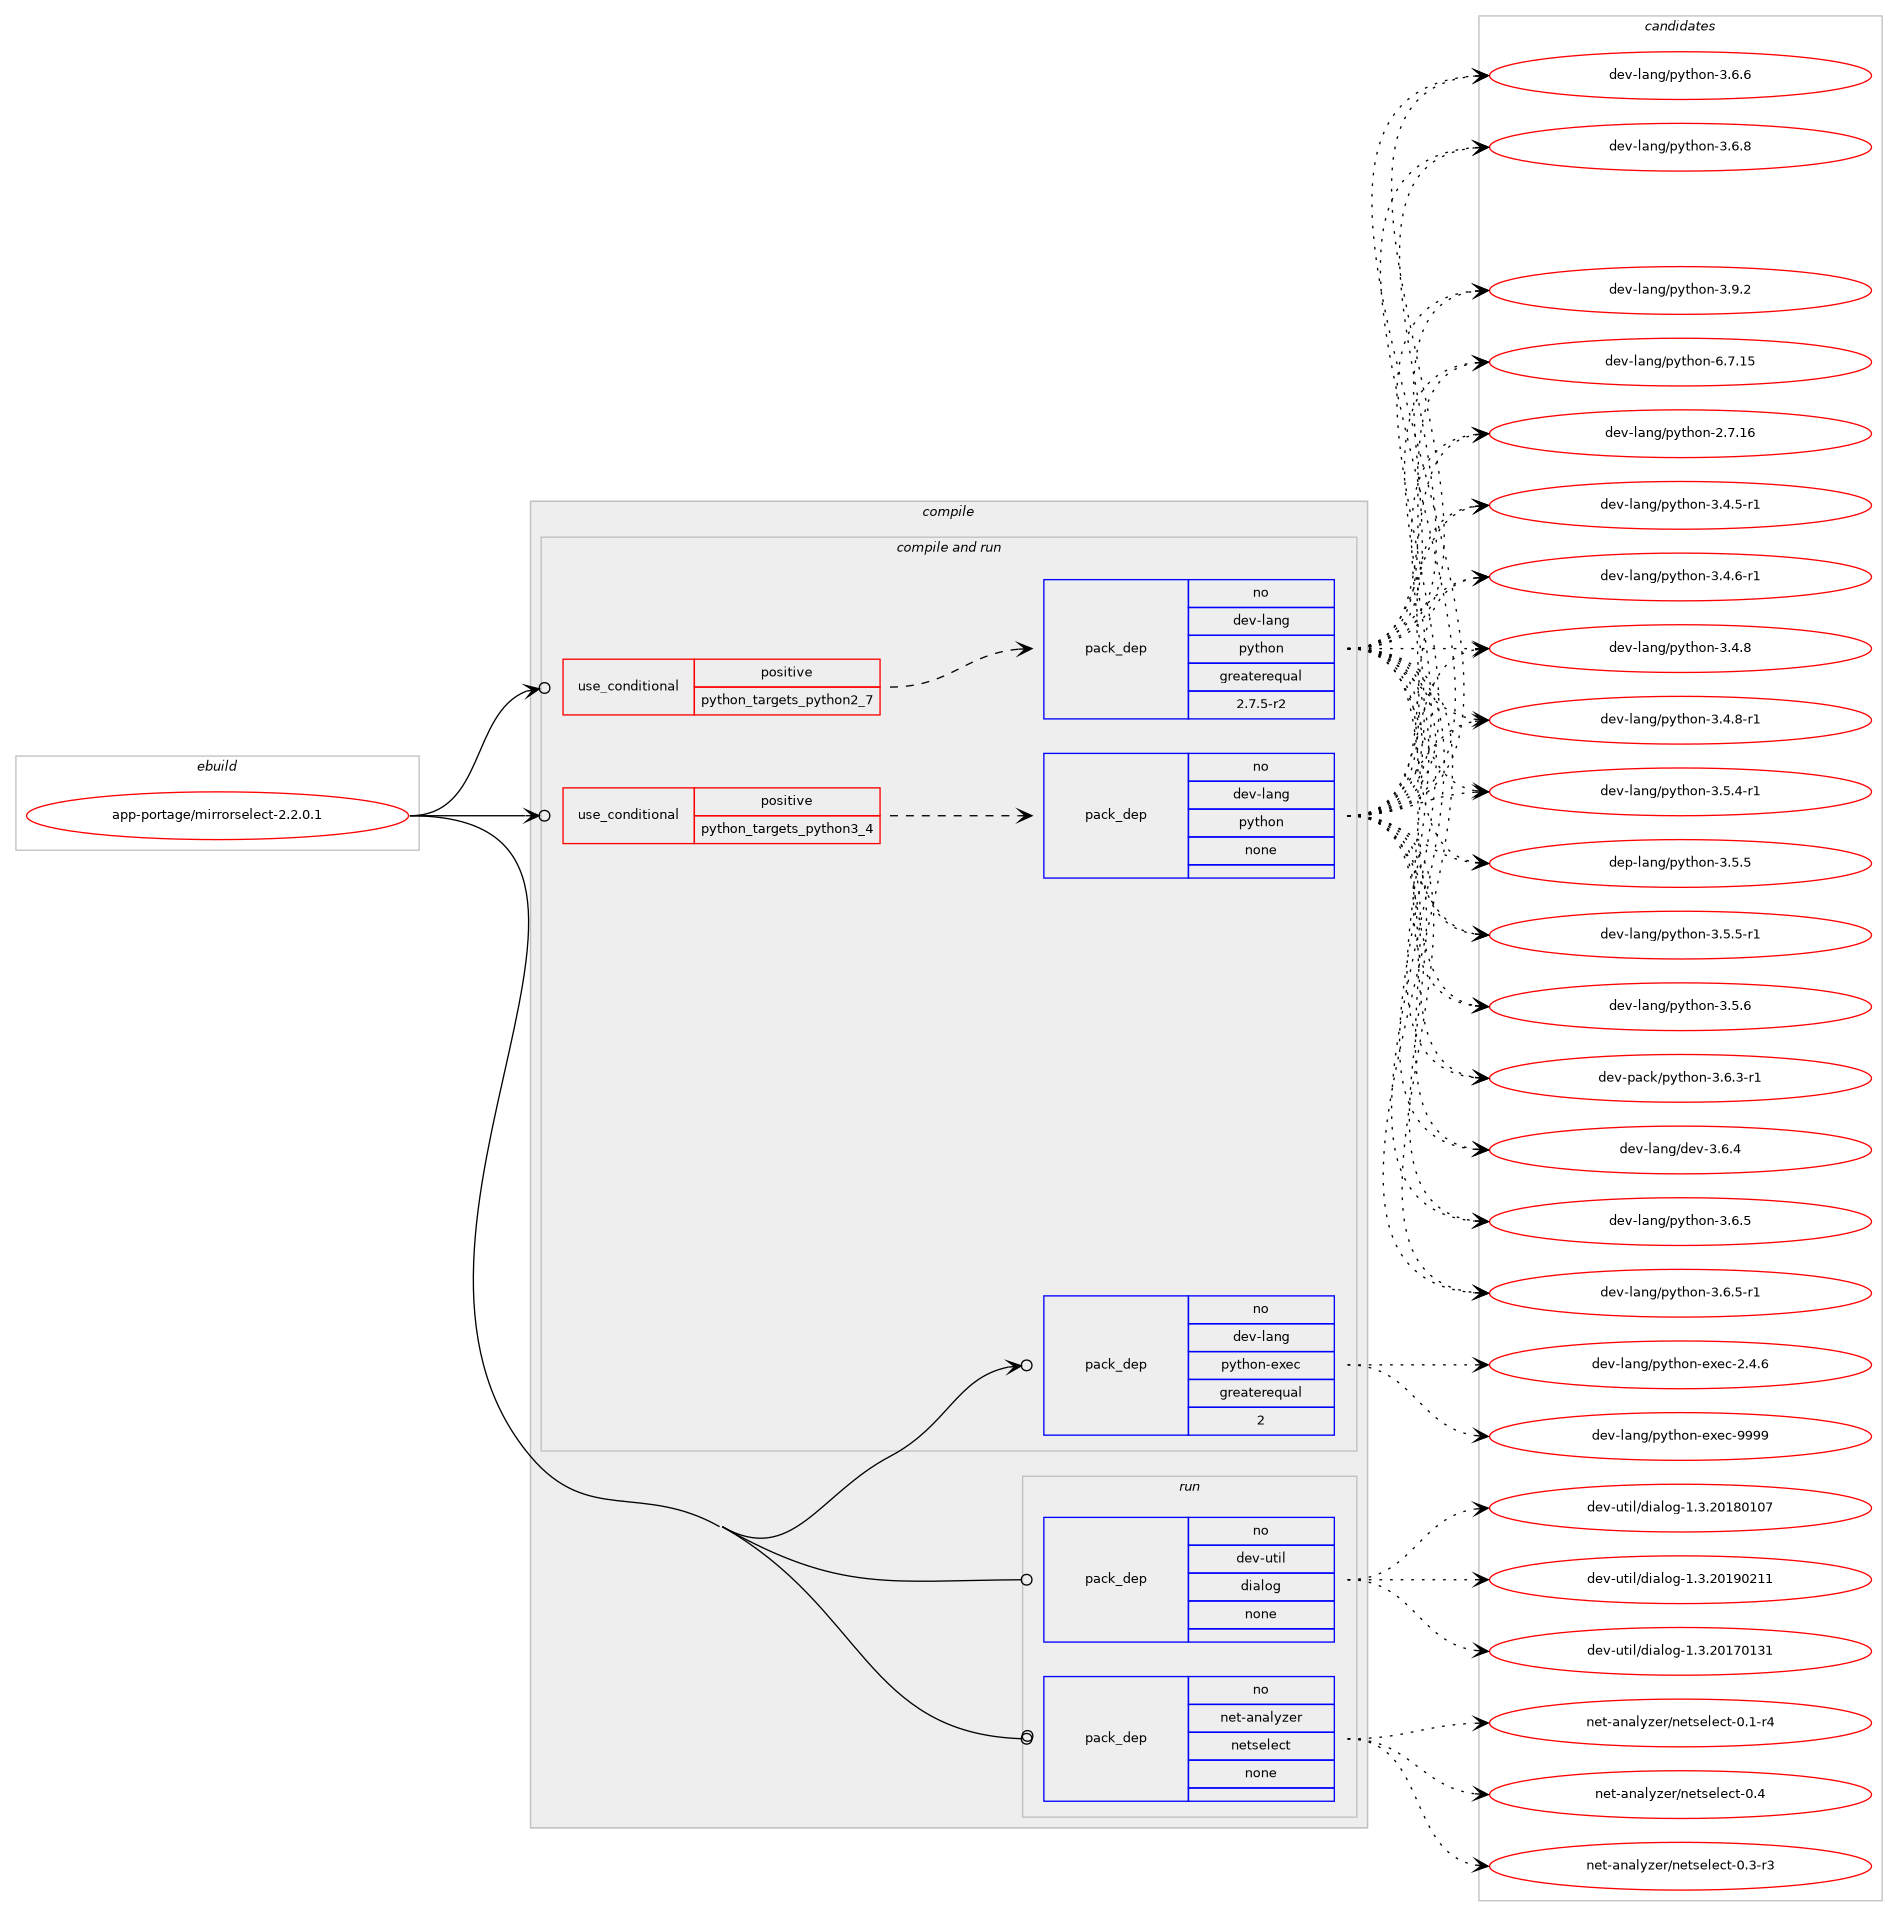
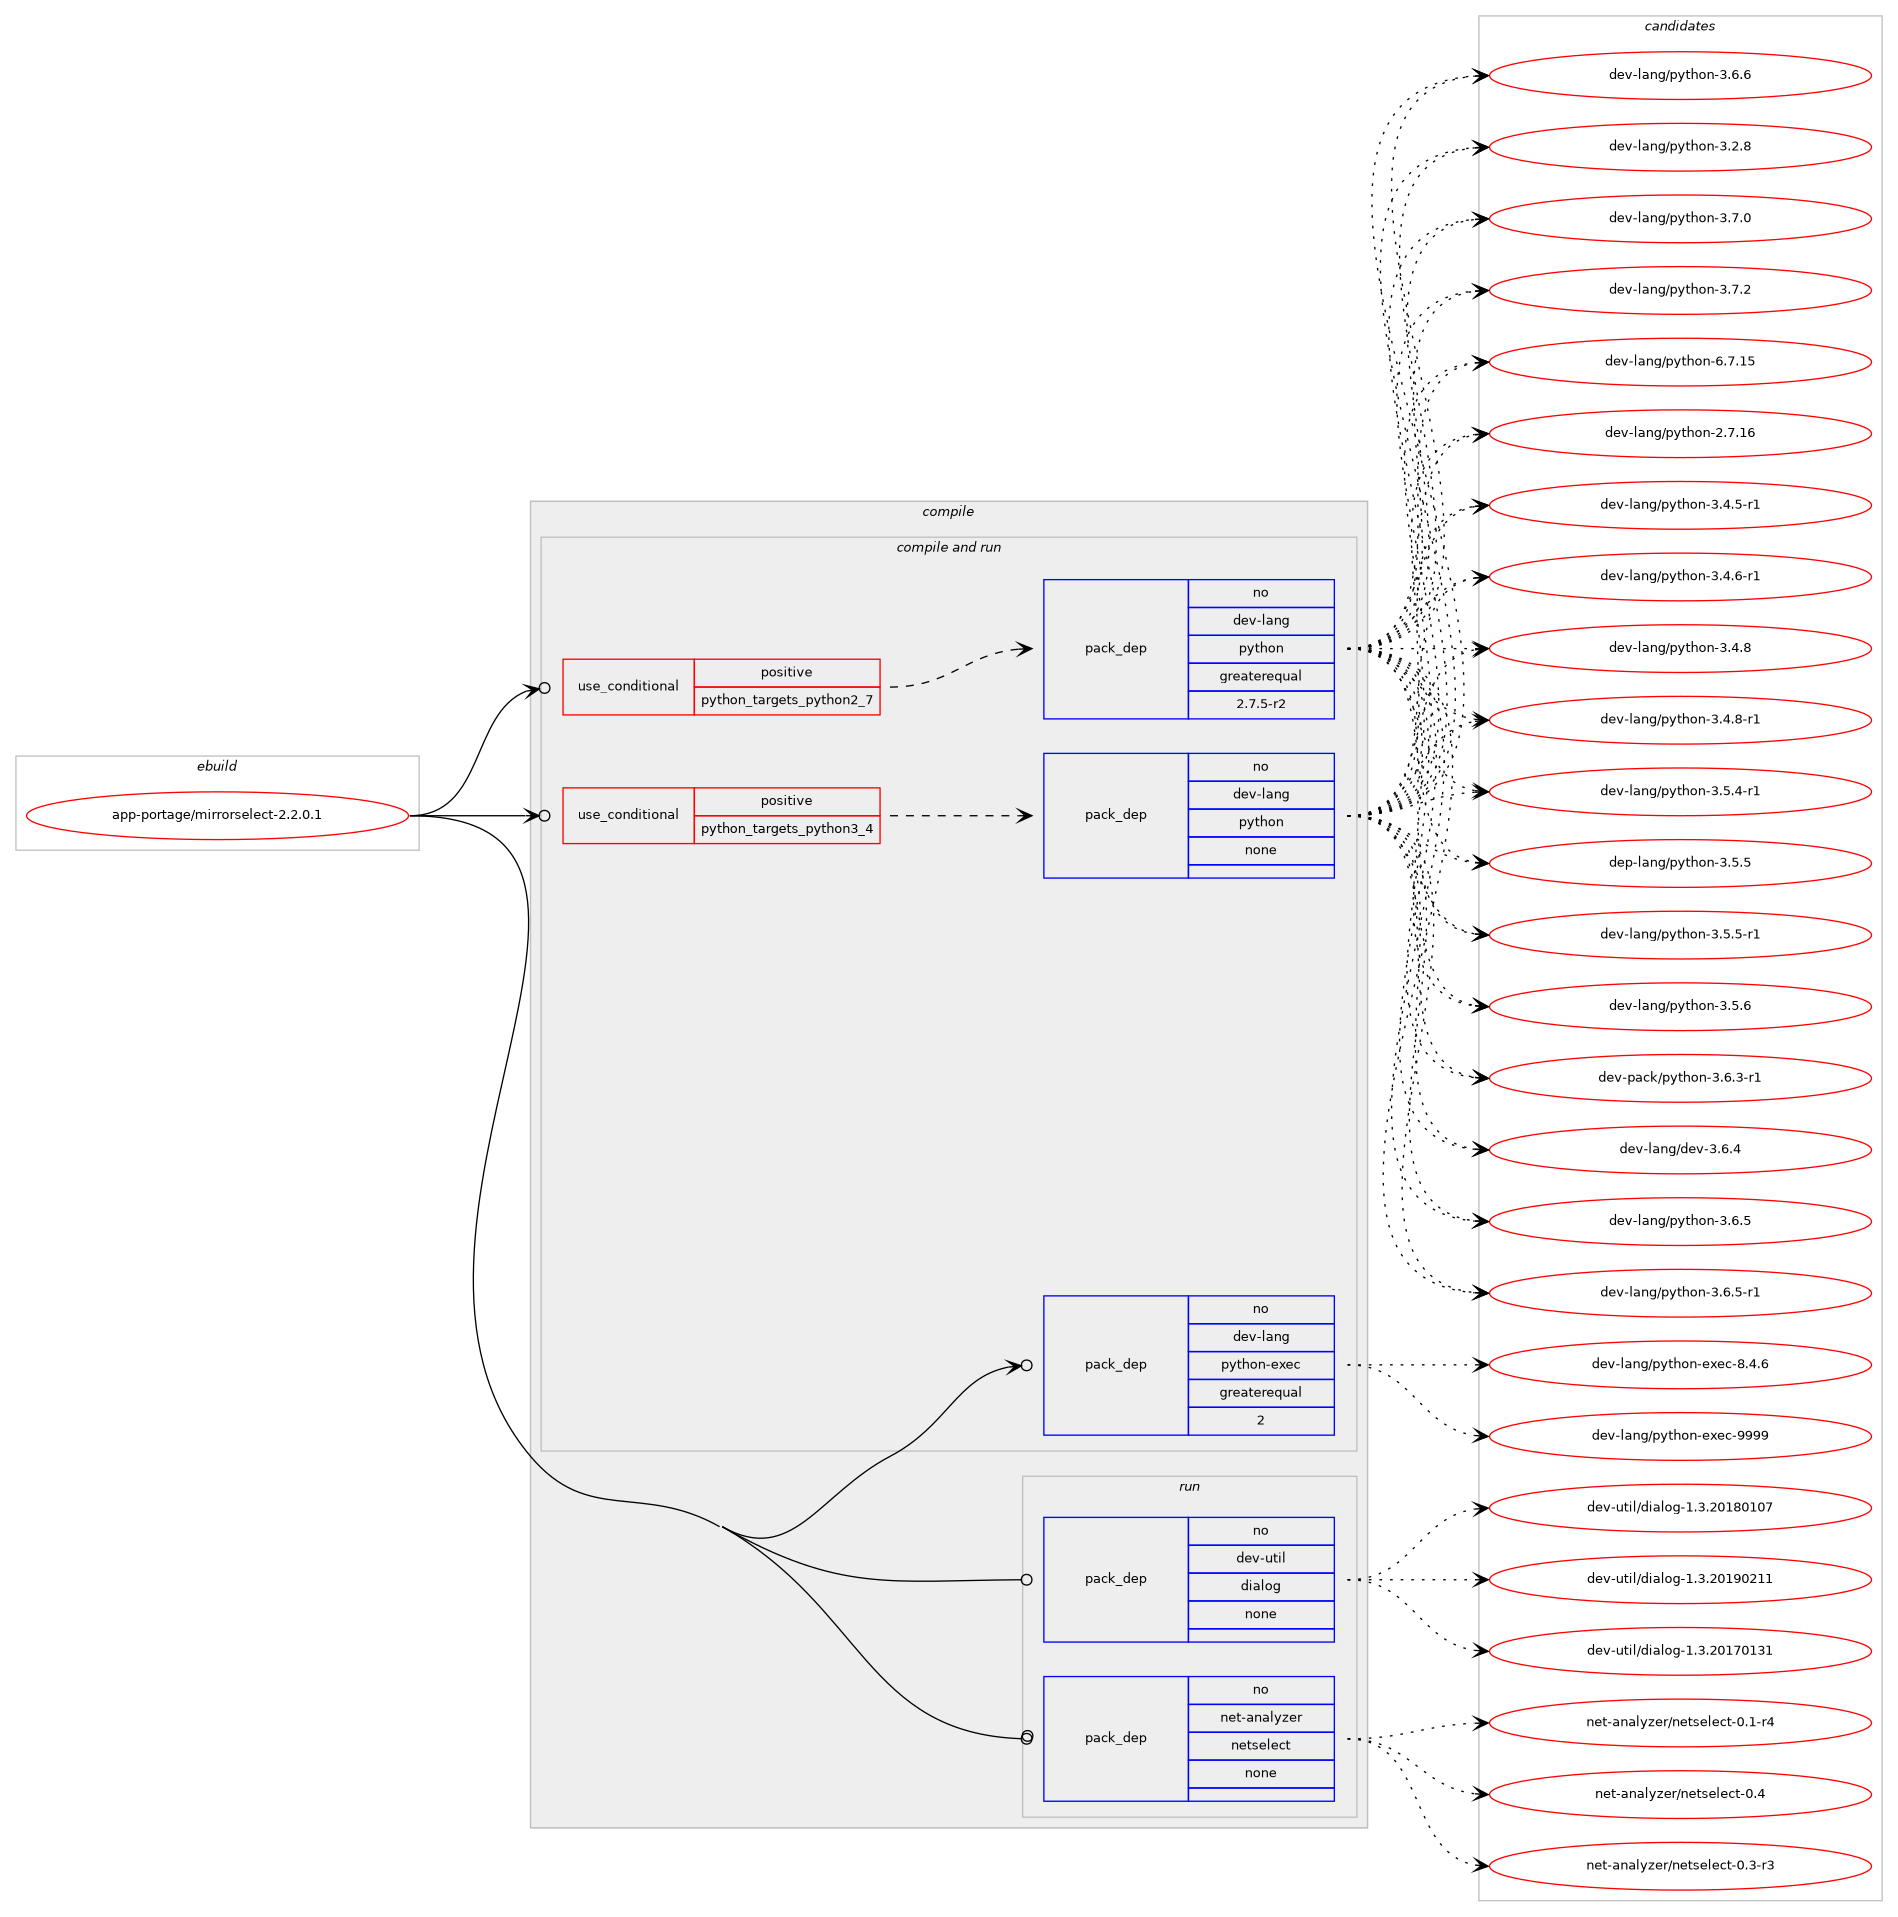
(1681, 147) -> (1681, 147)
none -> (1681, 219)
(1681, 290) -> (1681, 290)
(1681, 1365) -> (1681, 1365)
